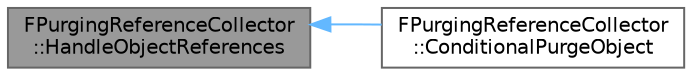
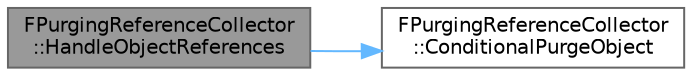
(356, 24) -> (336, 51)
